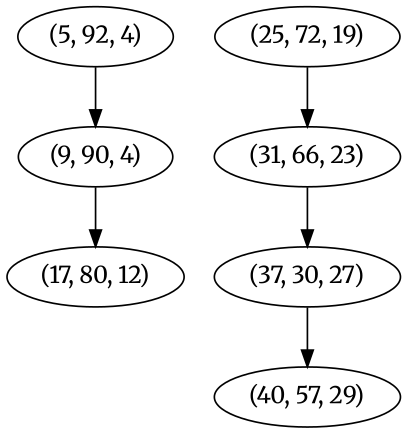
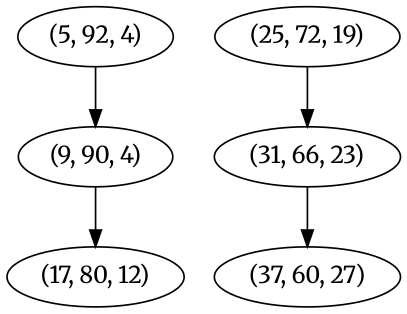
(307, 277) -> (307, 277)
(307, 397) -> none
